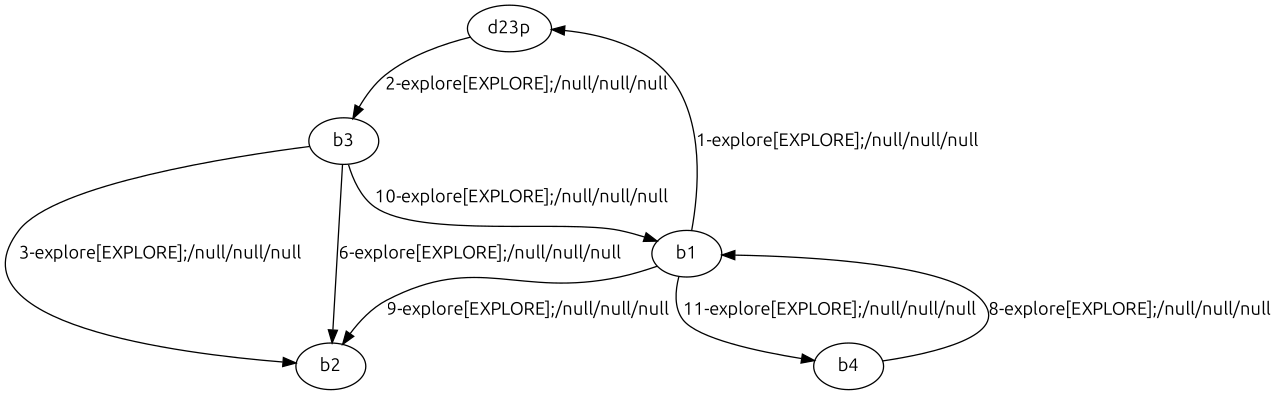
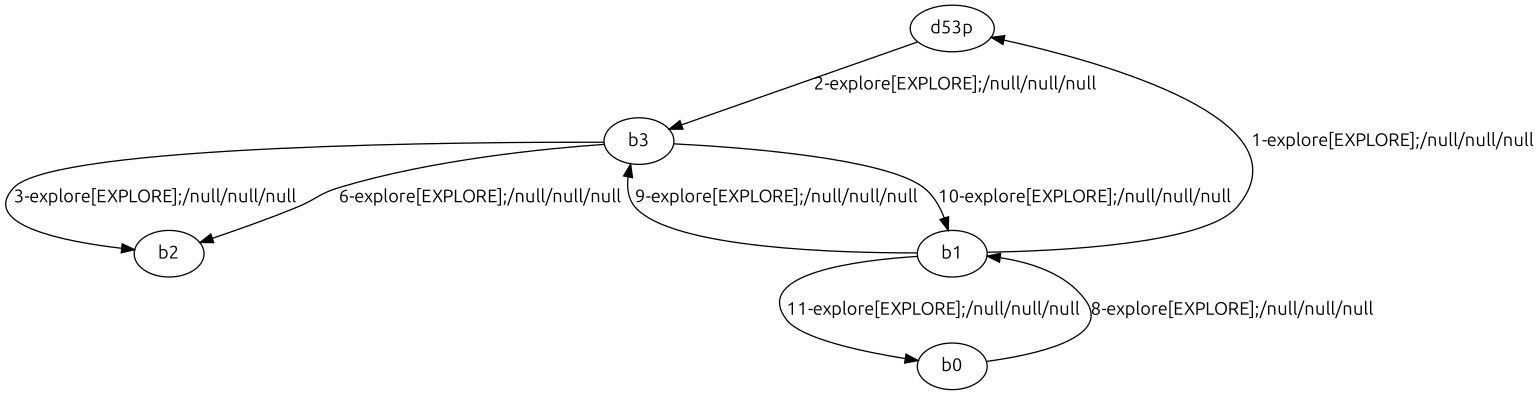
(509, 28) -> (952, 28)
(496, 279) -> (756, 245)
(849, 366) -> (952, 366)
